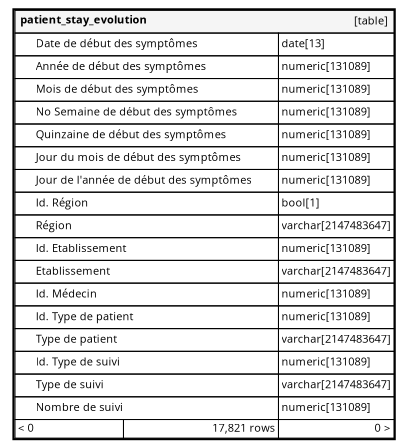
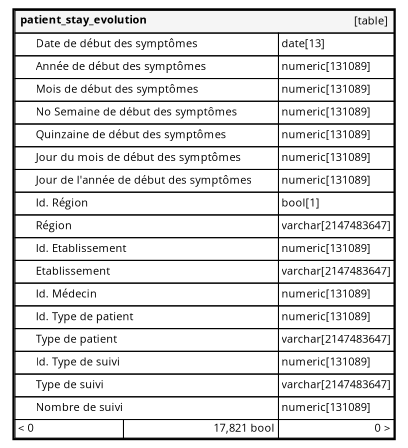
(244, 428) -> (244, 428)
